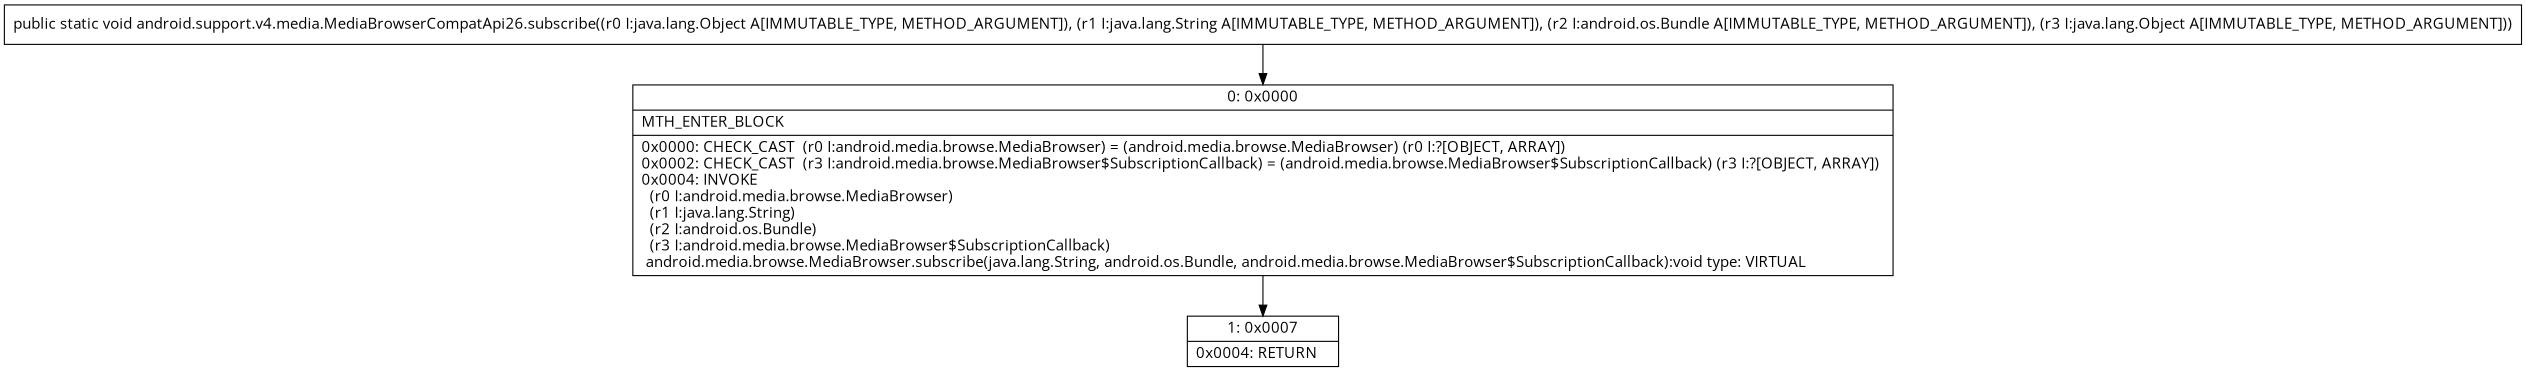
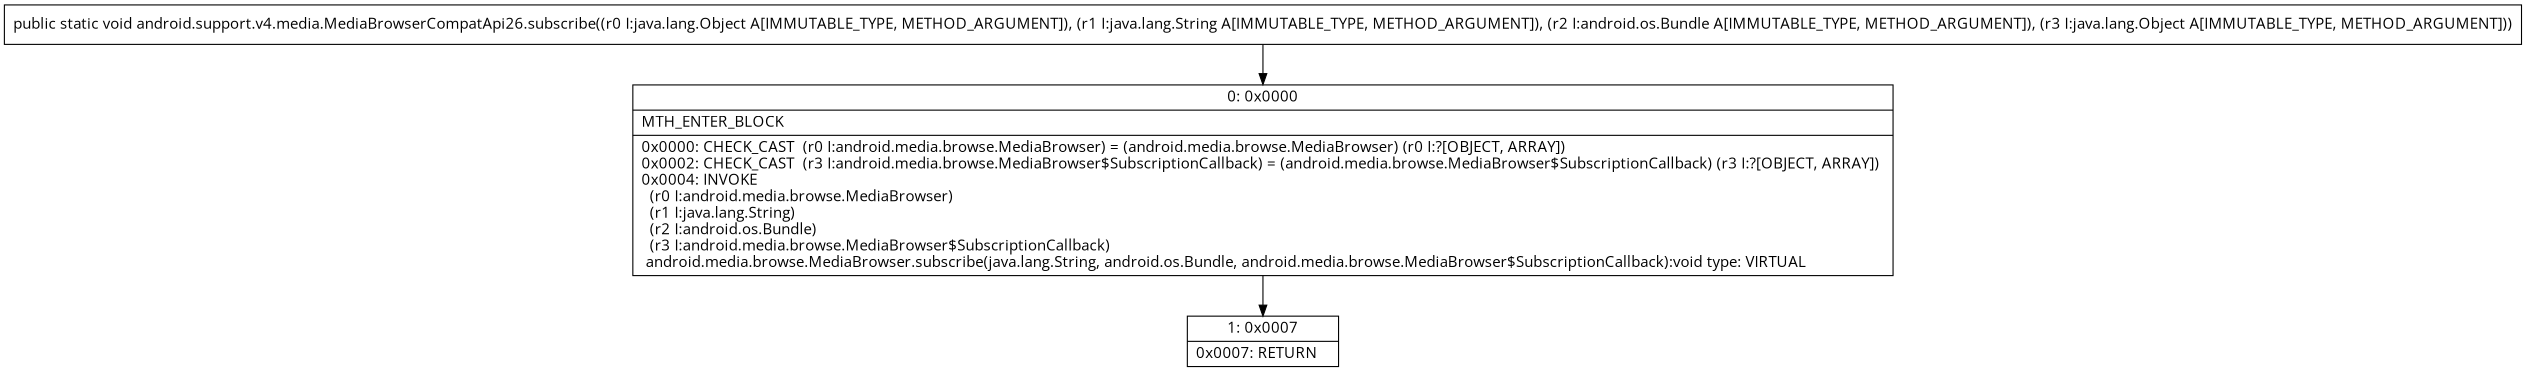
(1263, 353) -> (1263, 353)
